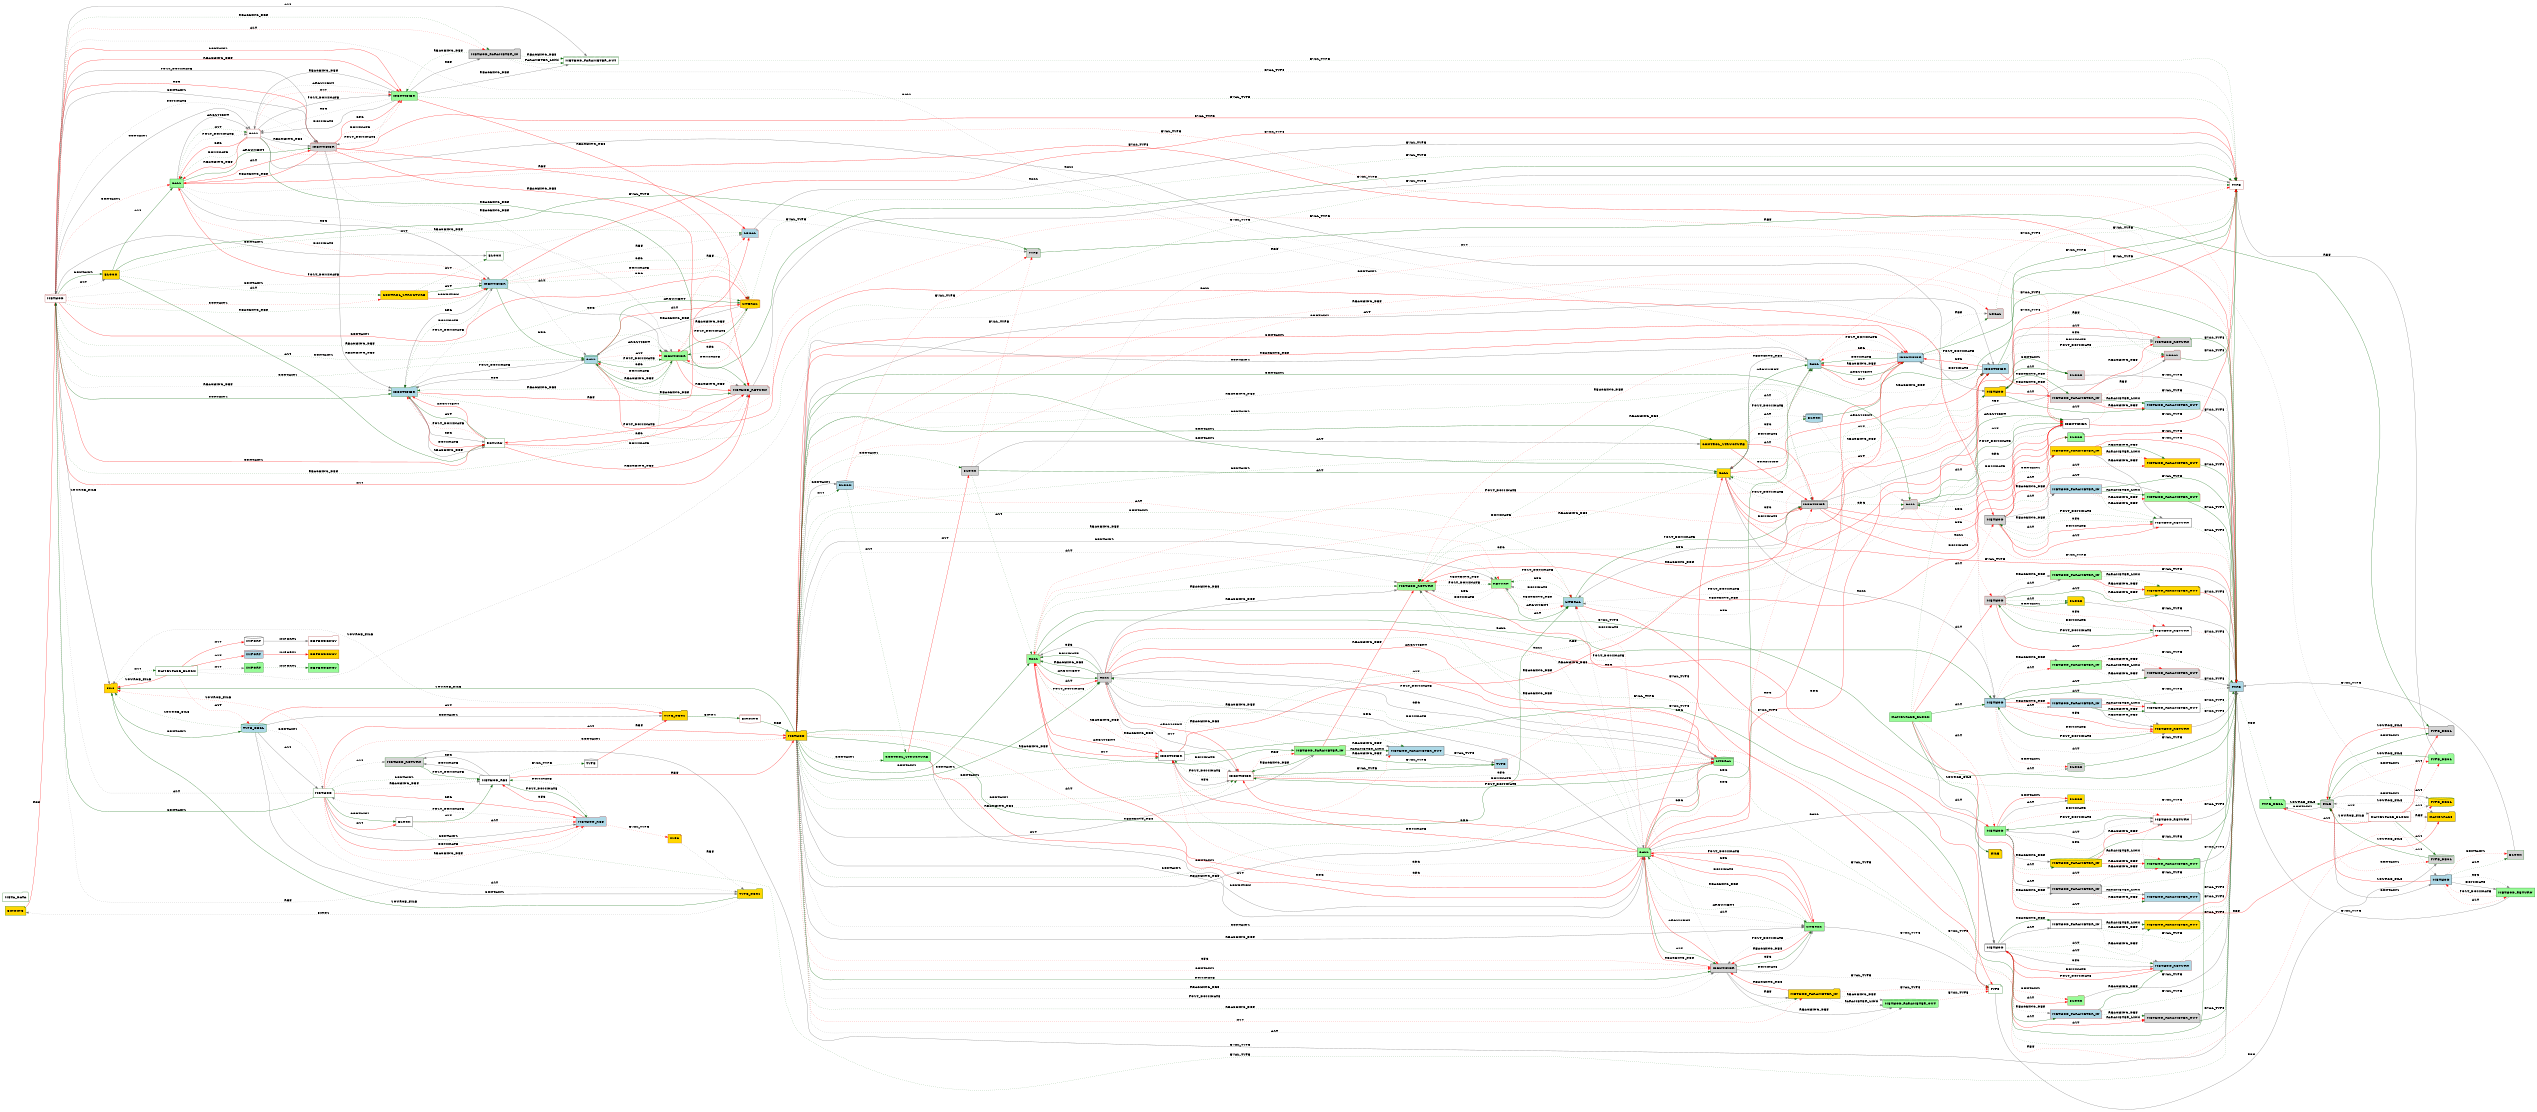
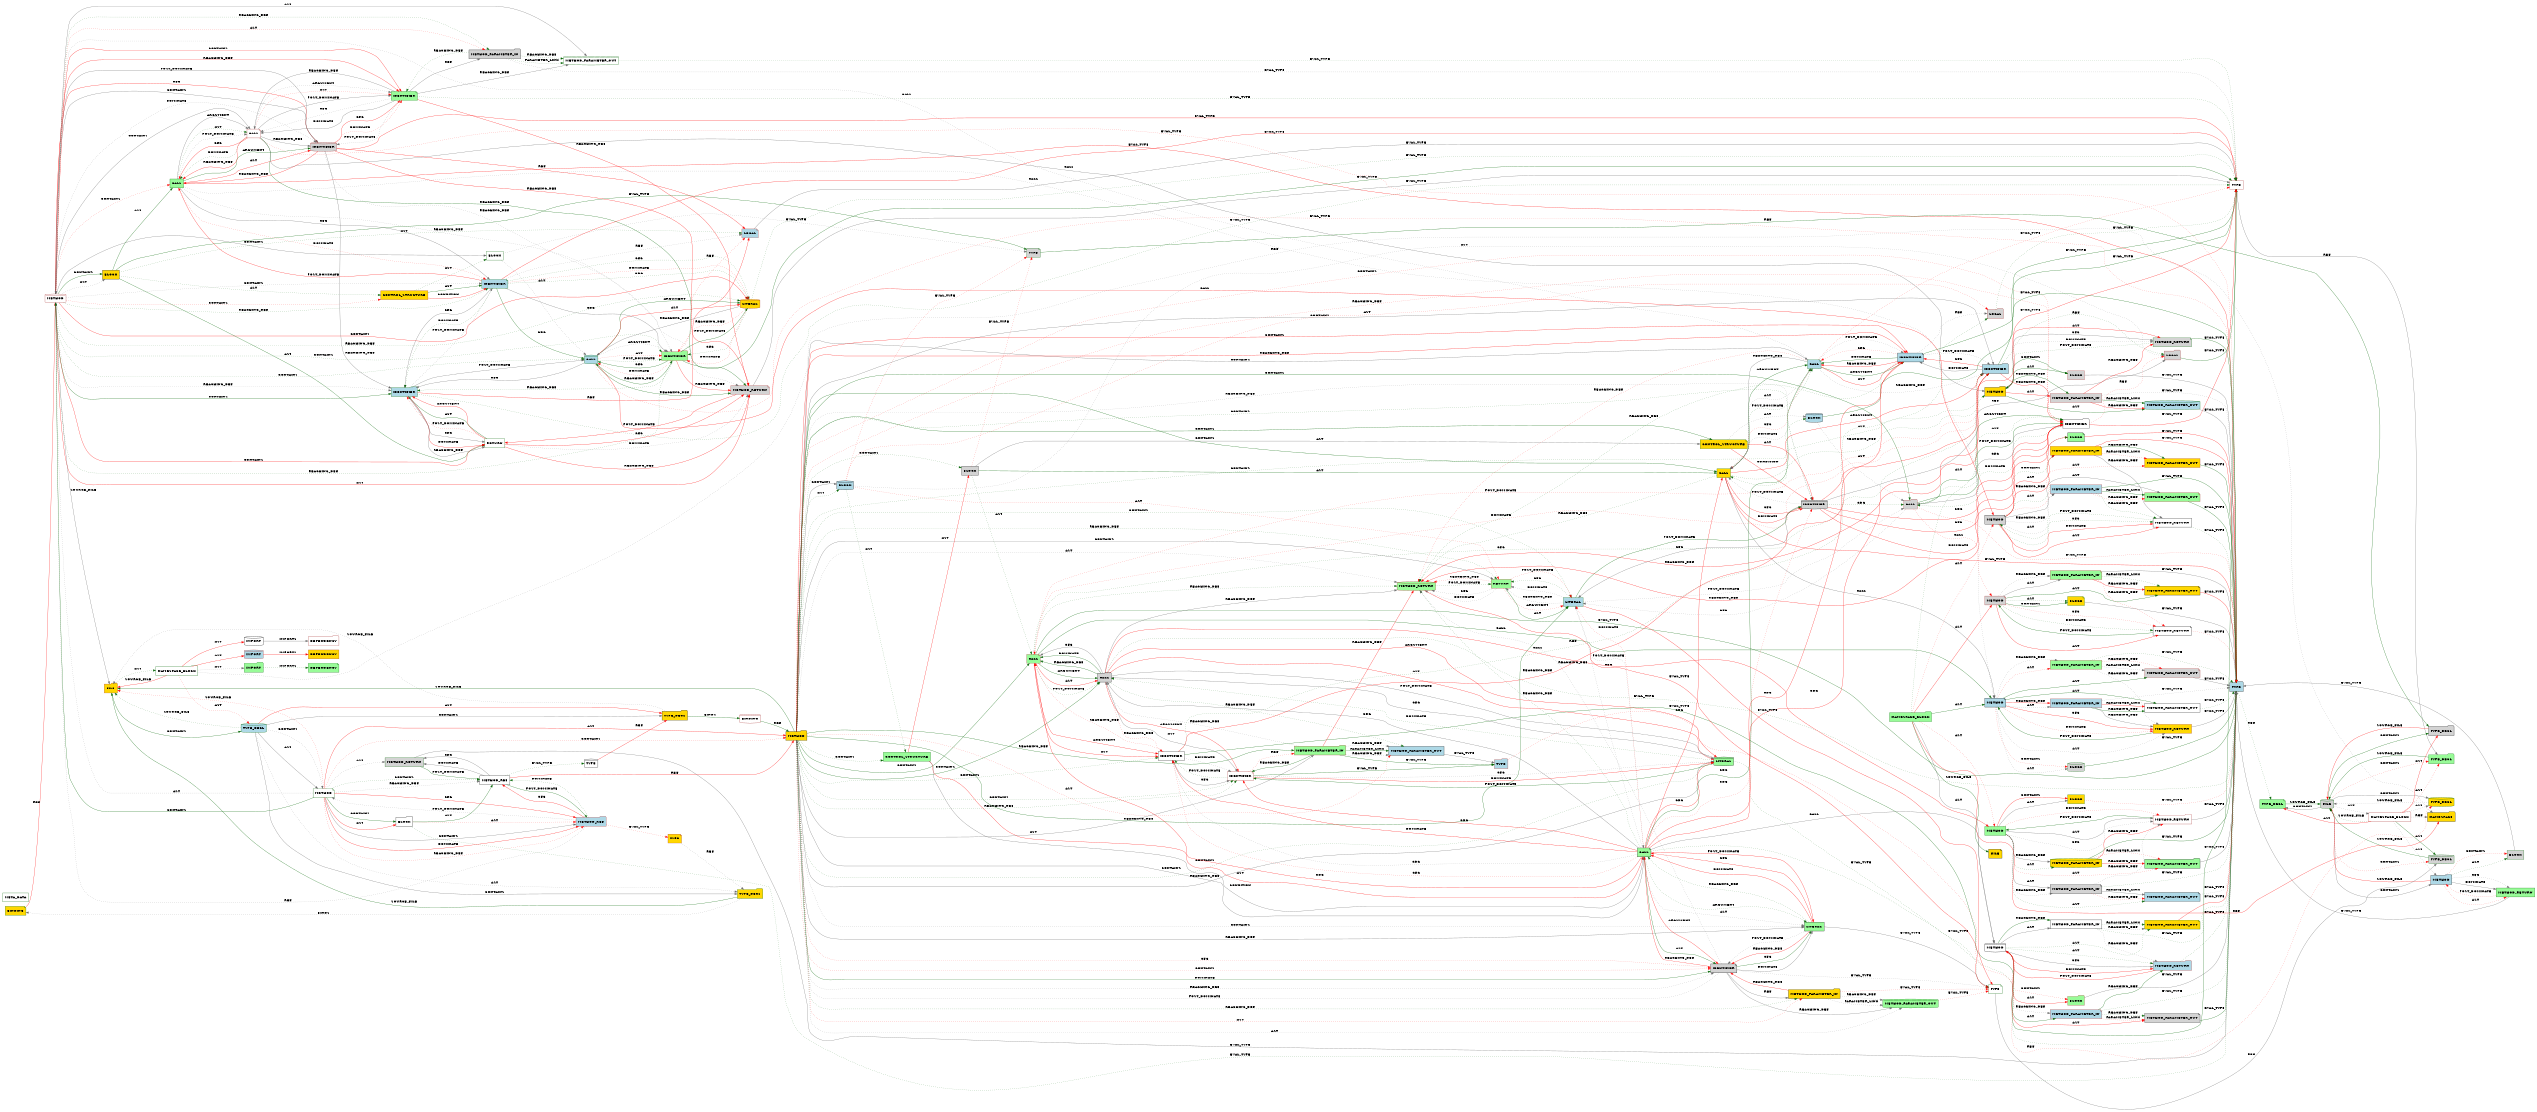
(16, 897) -> (16, 897)
